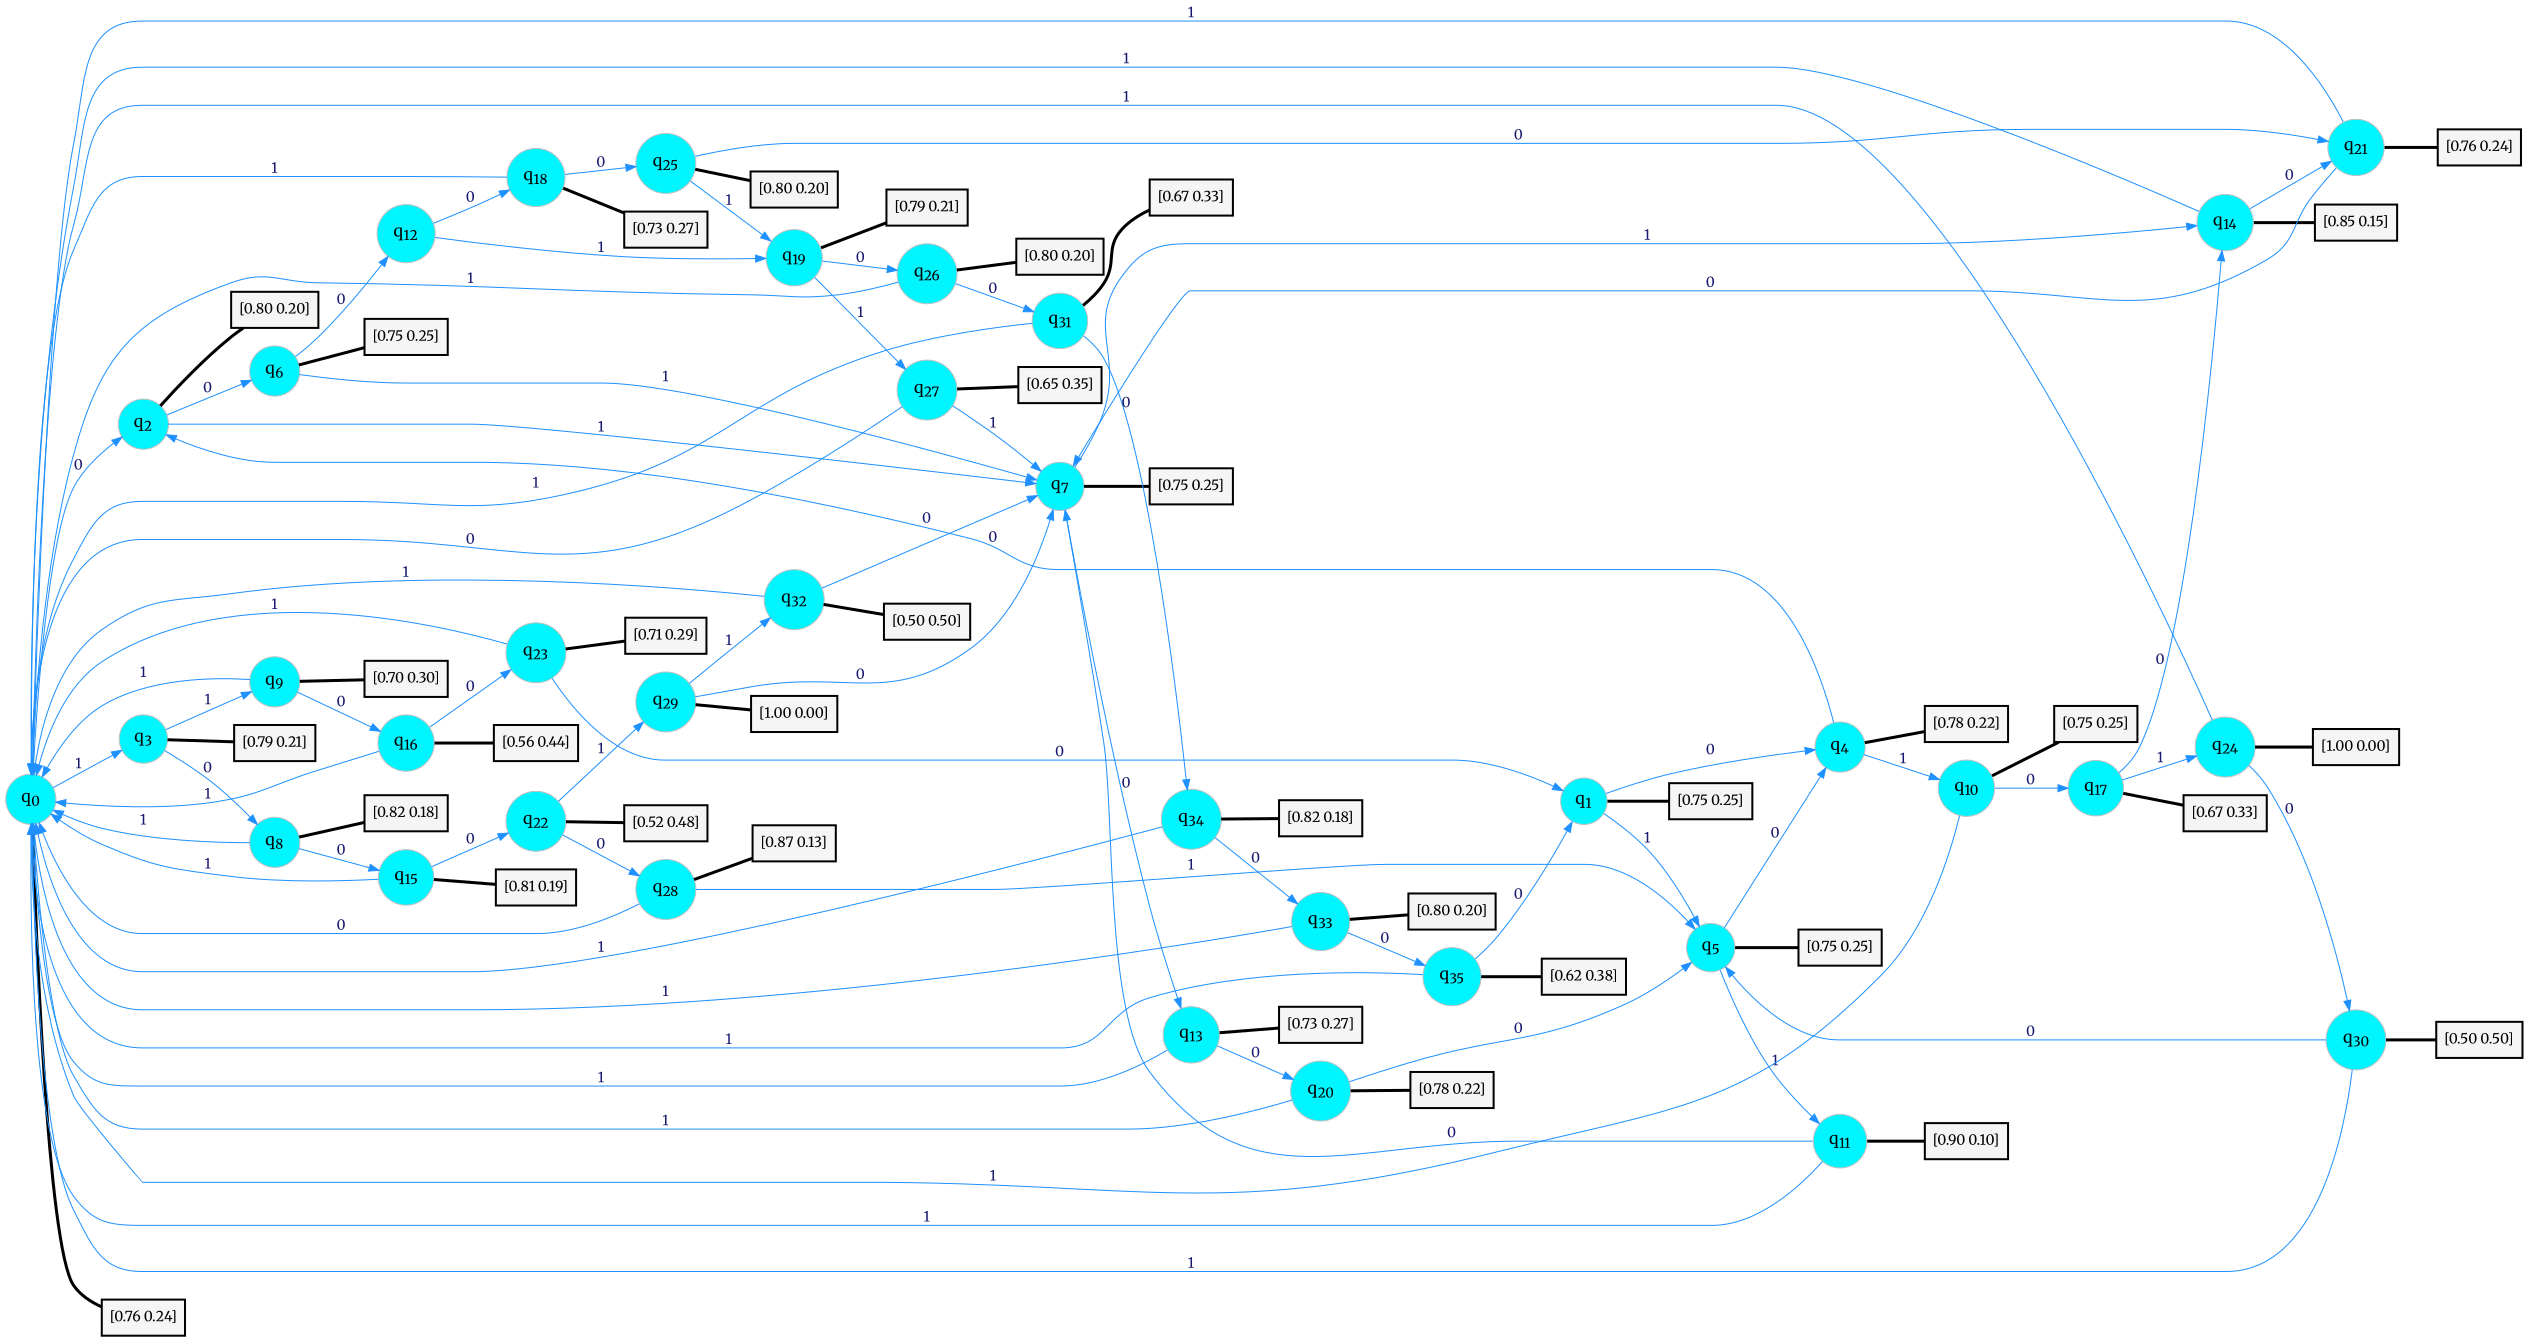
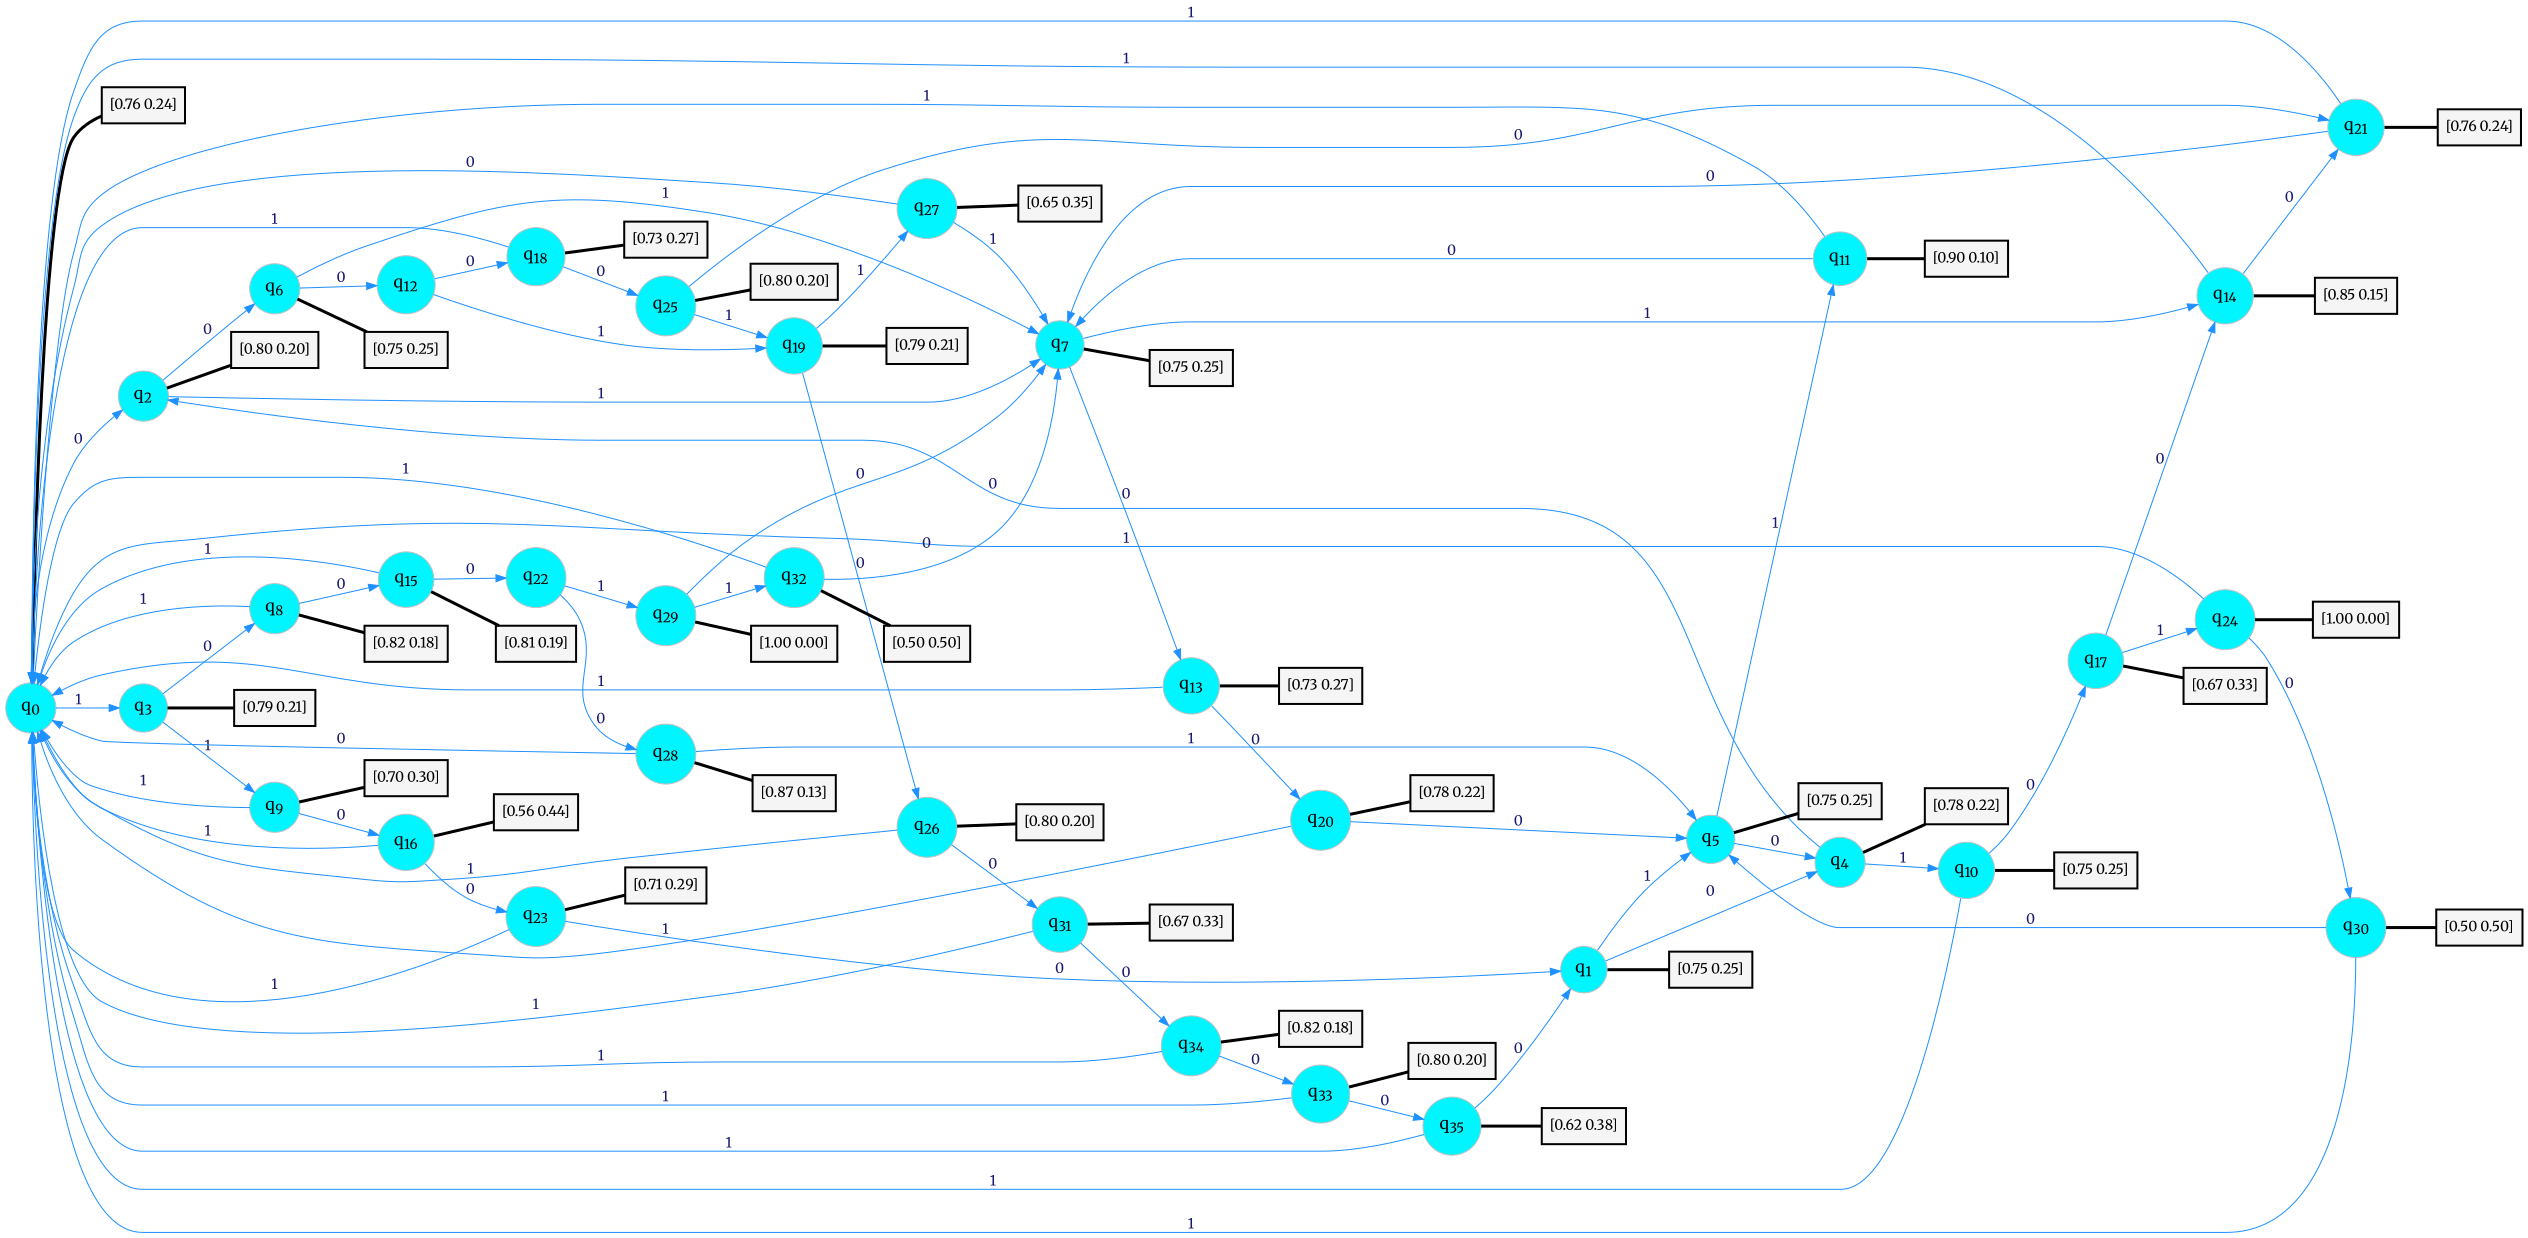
(666, 823) -> none
